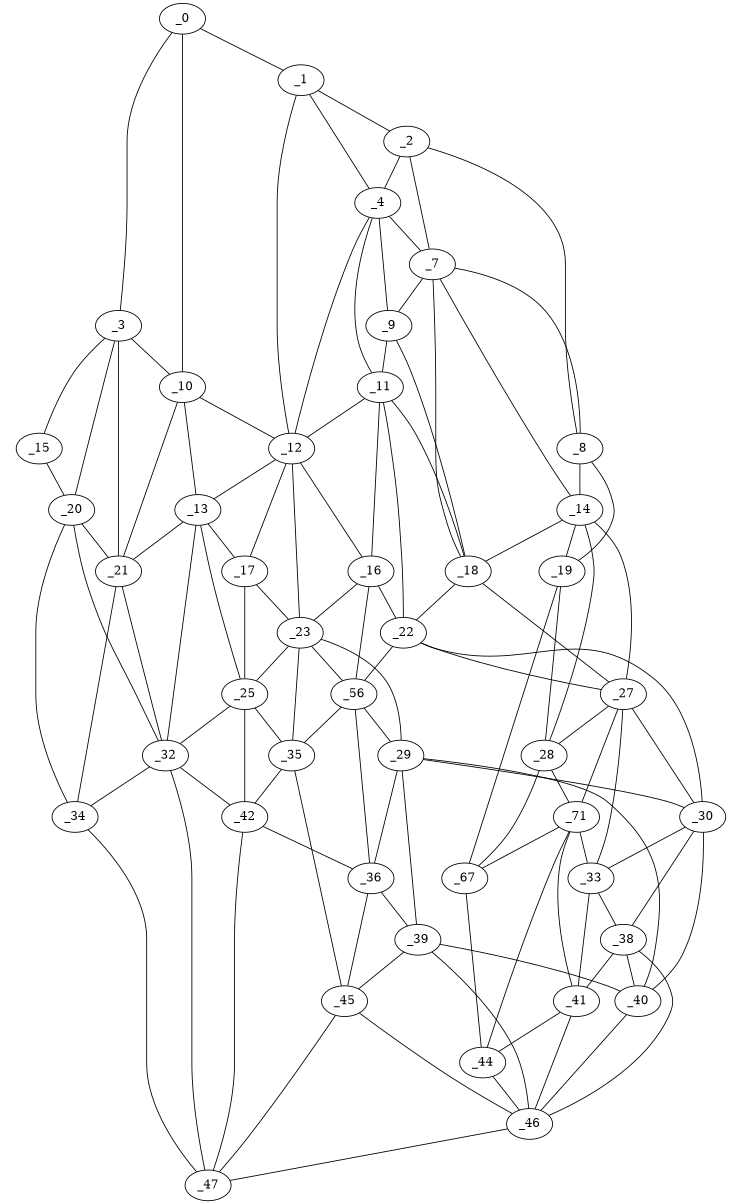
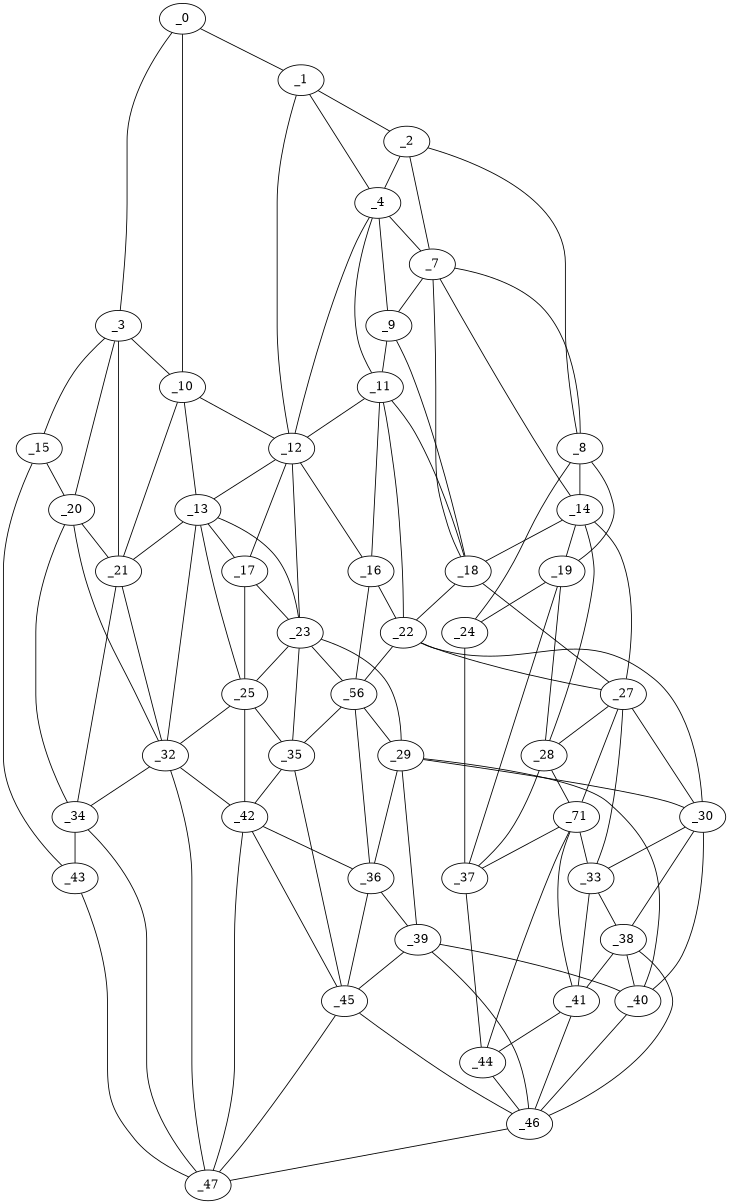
(335, 602) -> (274, 555)
none -> (465, 633)
none -> (75, 878)
(465, 878) -> (465, 878)
none -> (295, 909)
